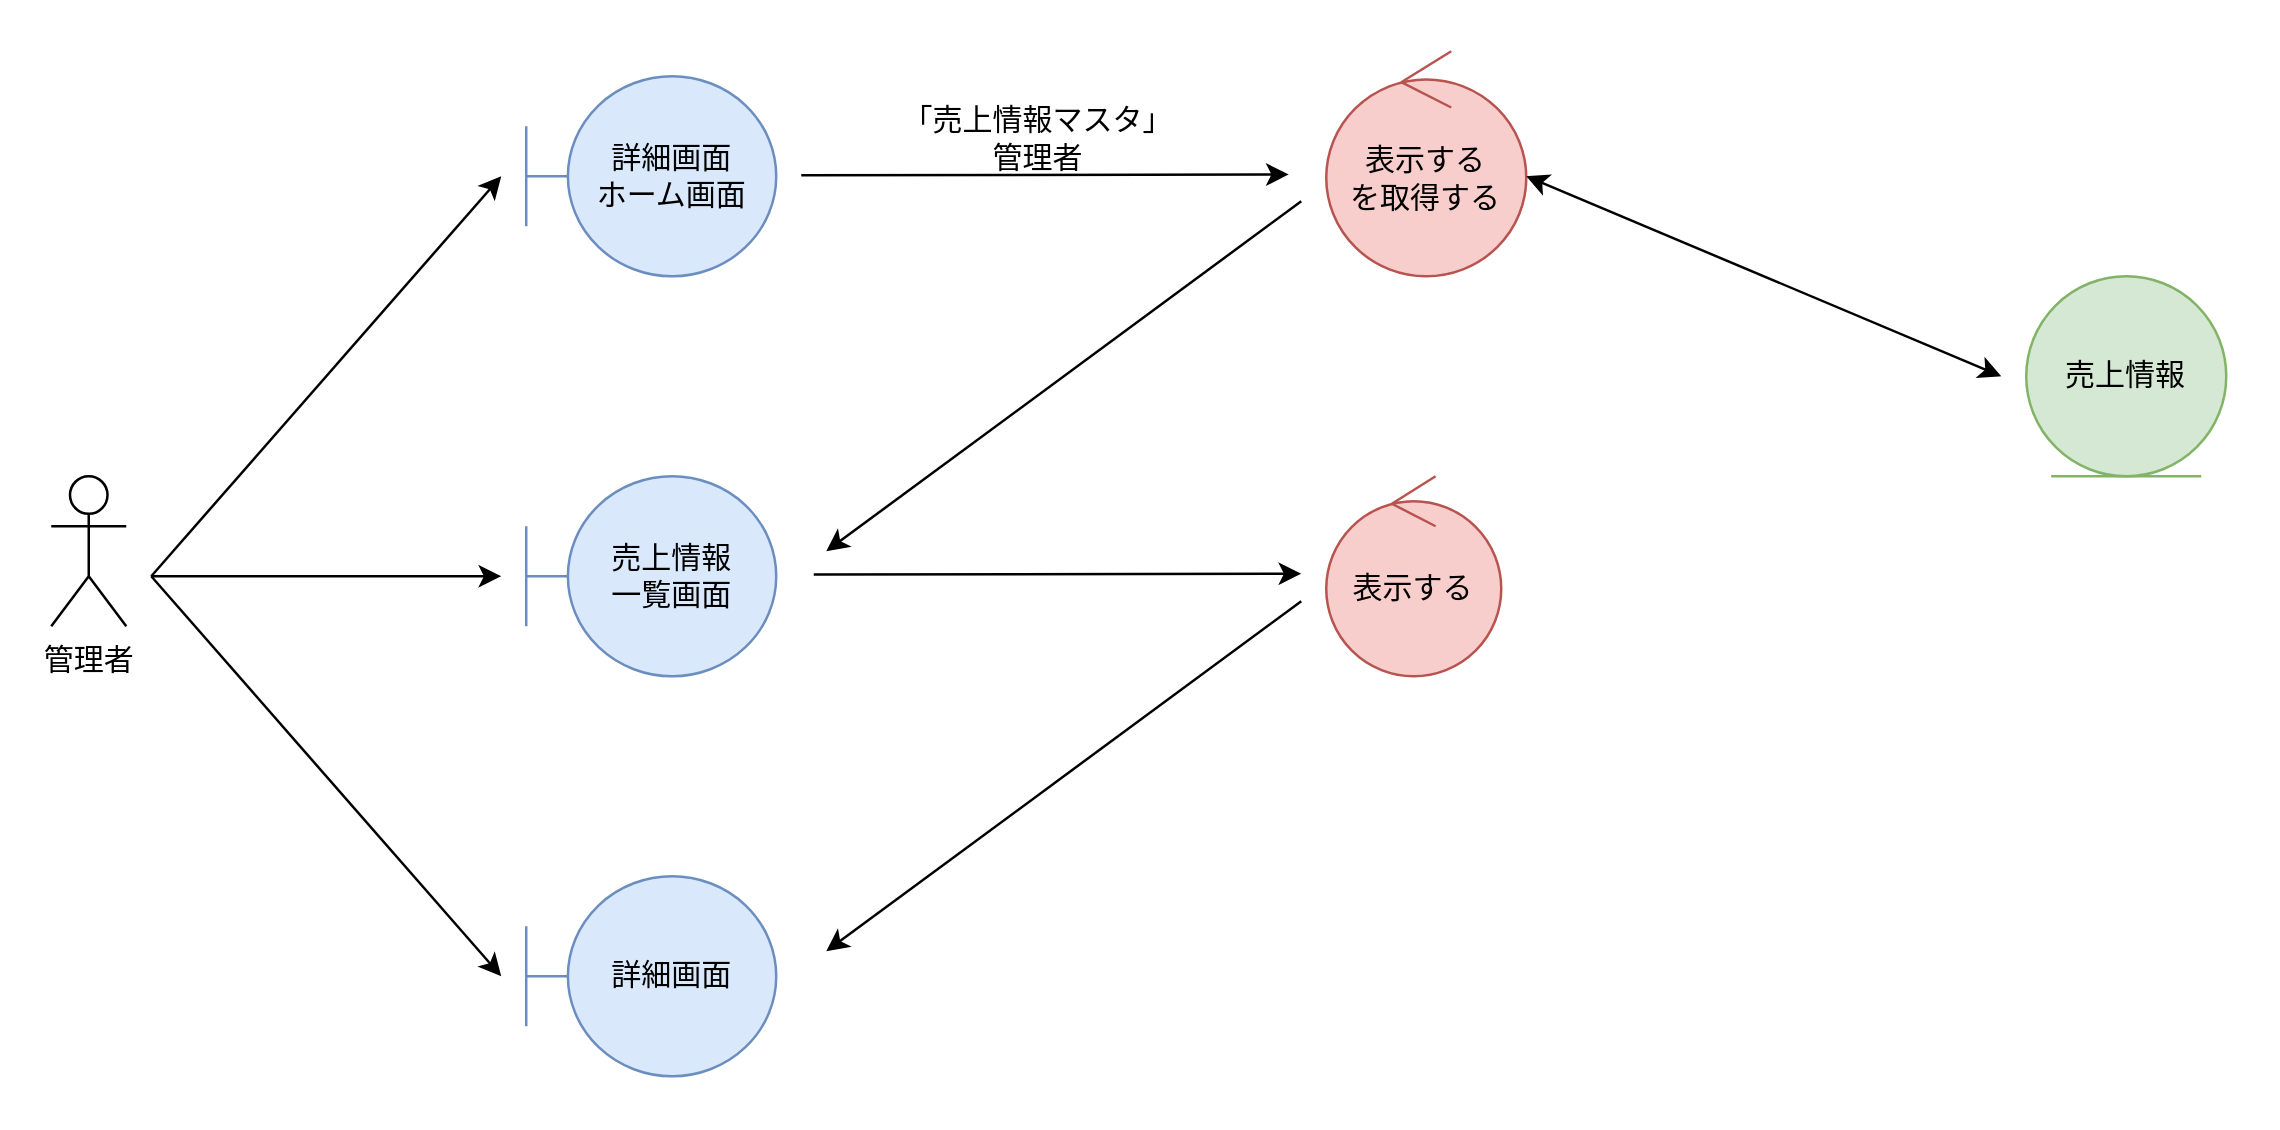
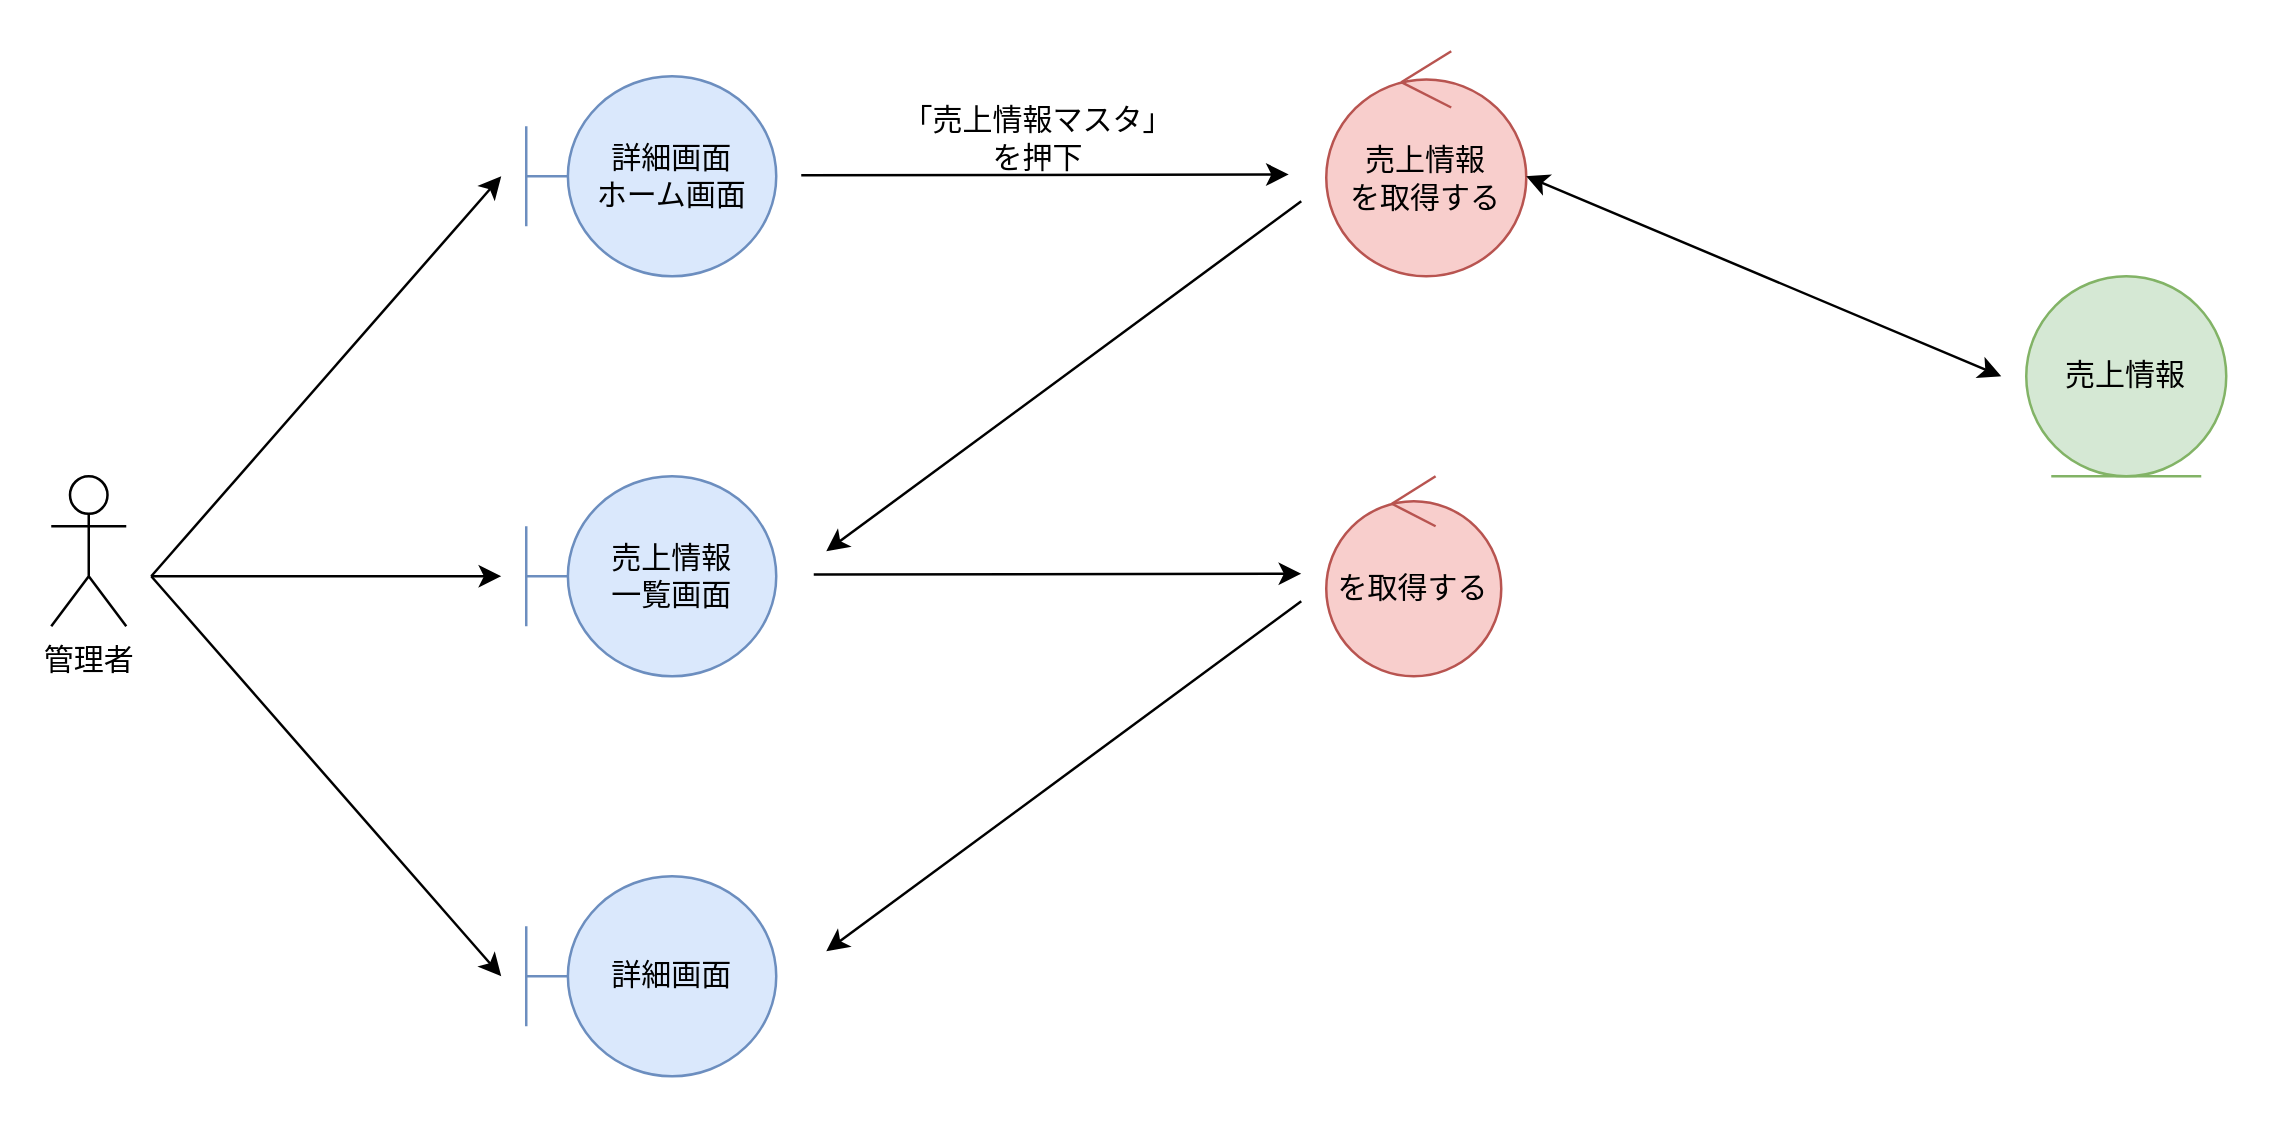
(1039, 139) -> (1039, 139)
(1426, 179) -> (1426, 179)
(1414, 589) -> (1414, 589)
